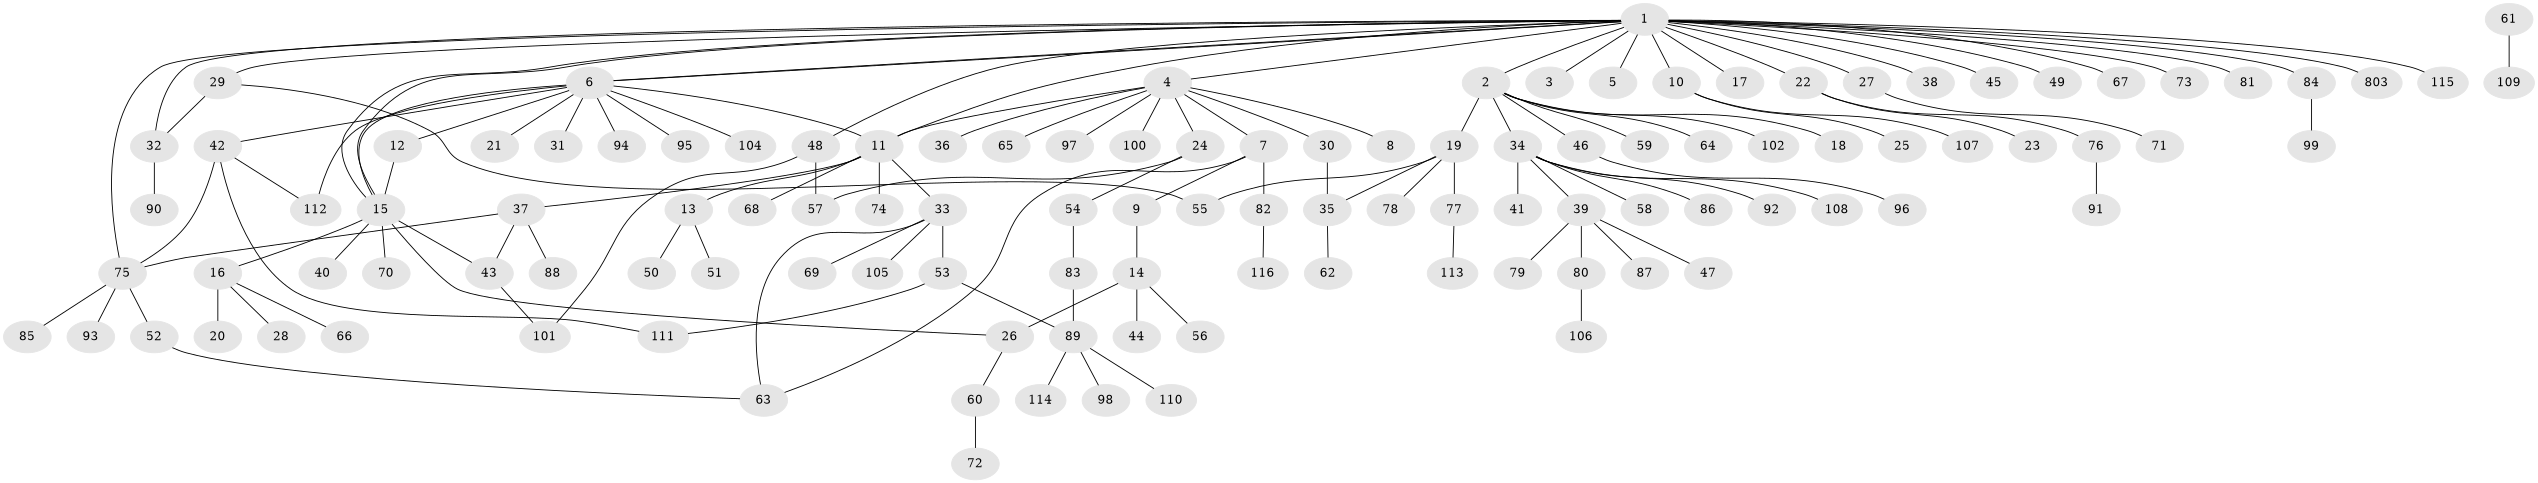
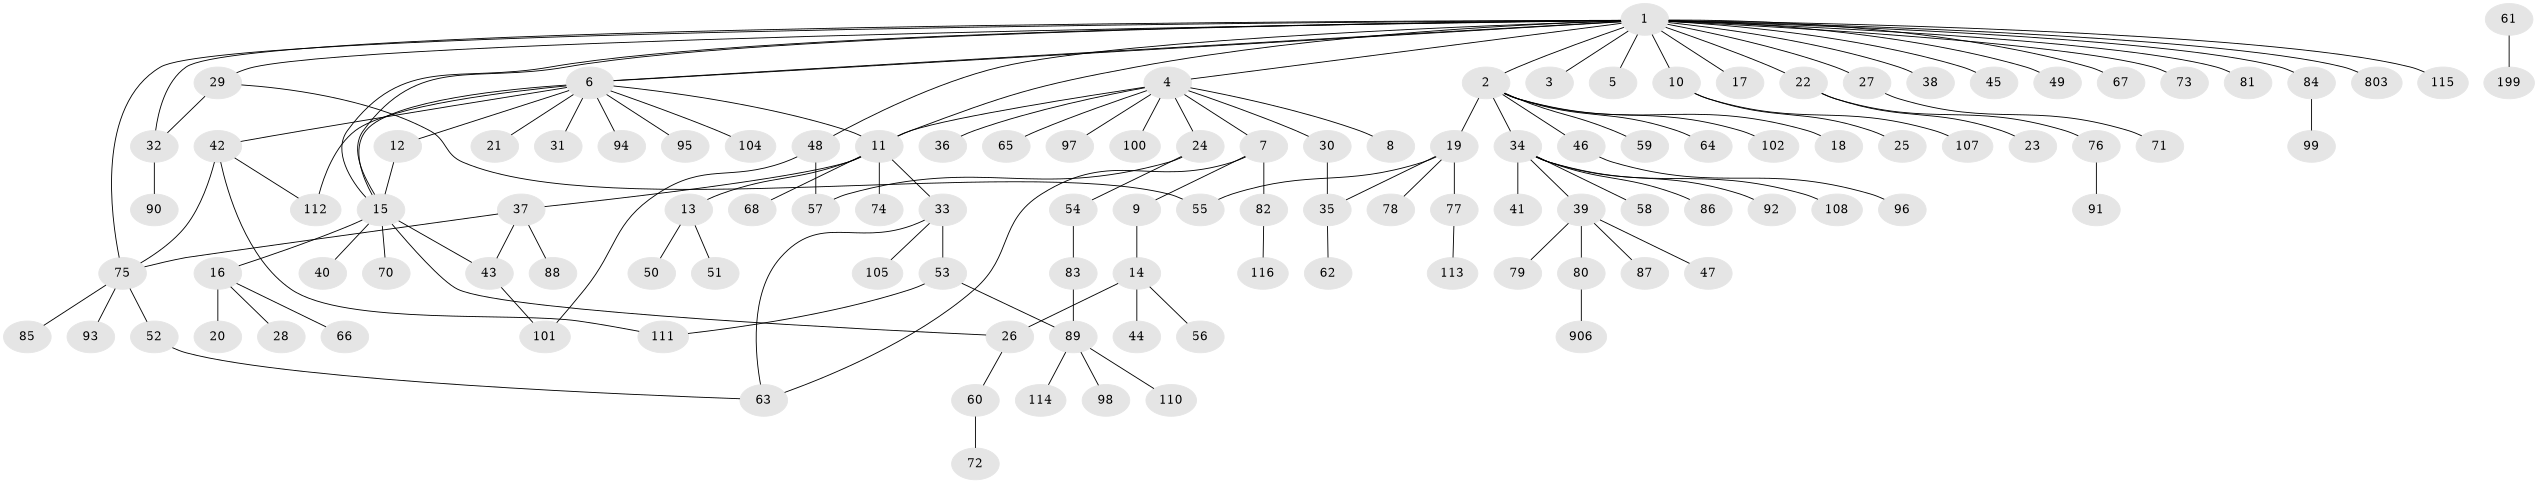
(2509, 83) -> (2509, 83)
(812, 273) -> none
(1581, 337) -> (1581, 337)
